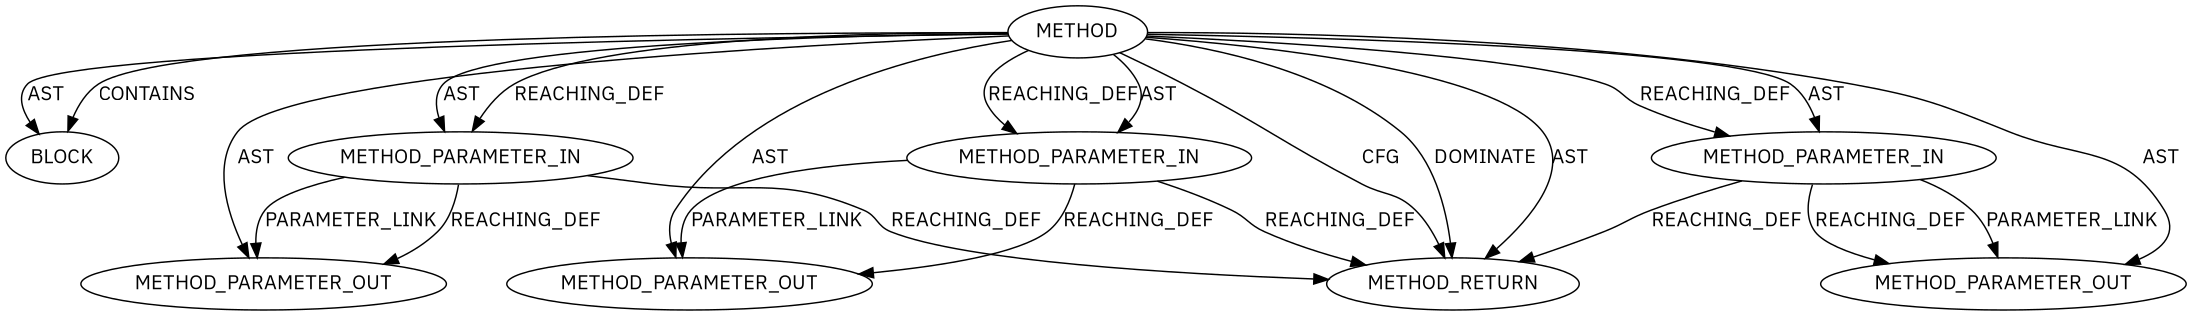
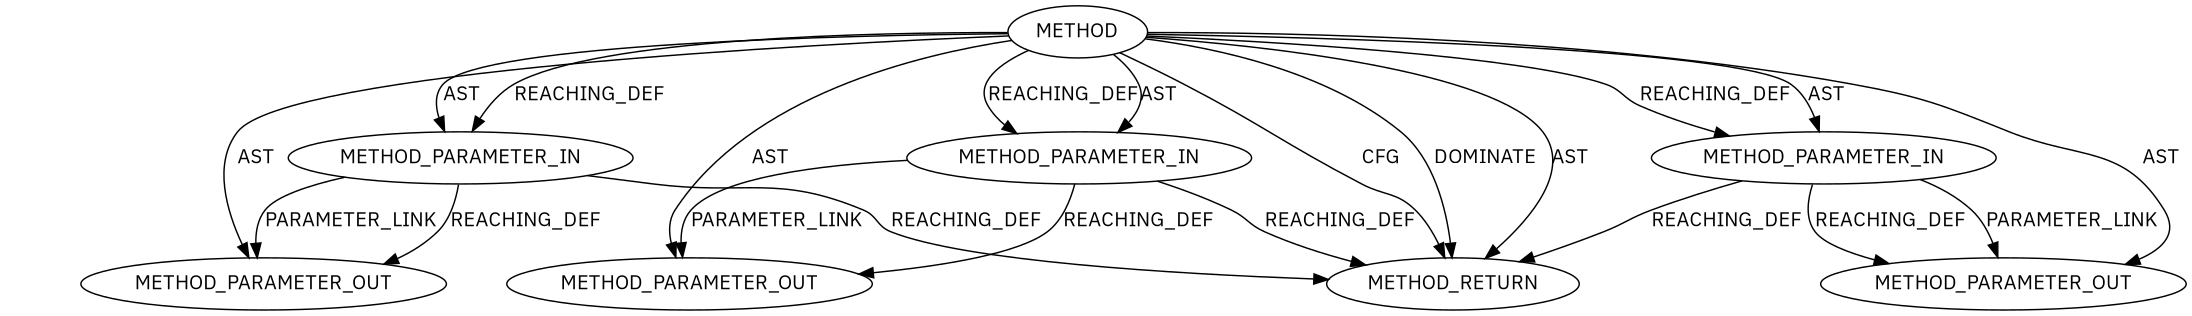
(62, 158) -> none
